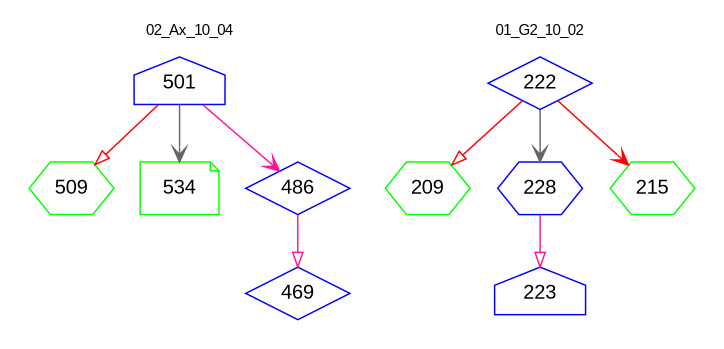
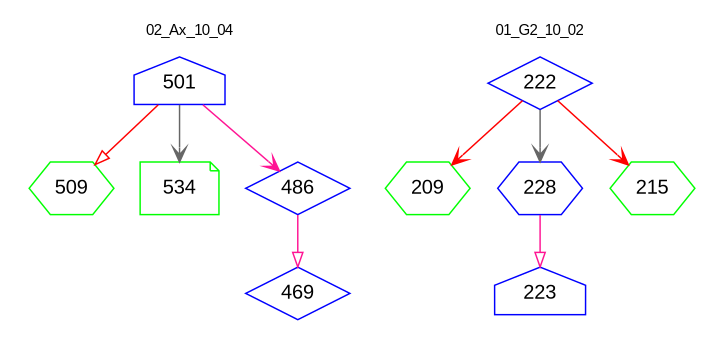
(493, 128) -> (493, 128)
